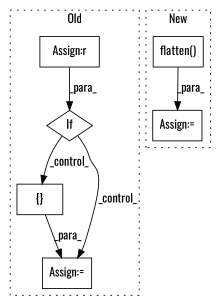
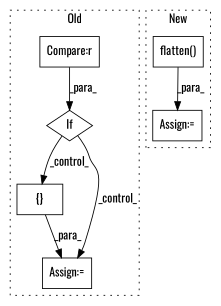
(70, 52) -> (70, 52)
